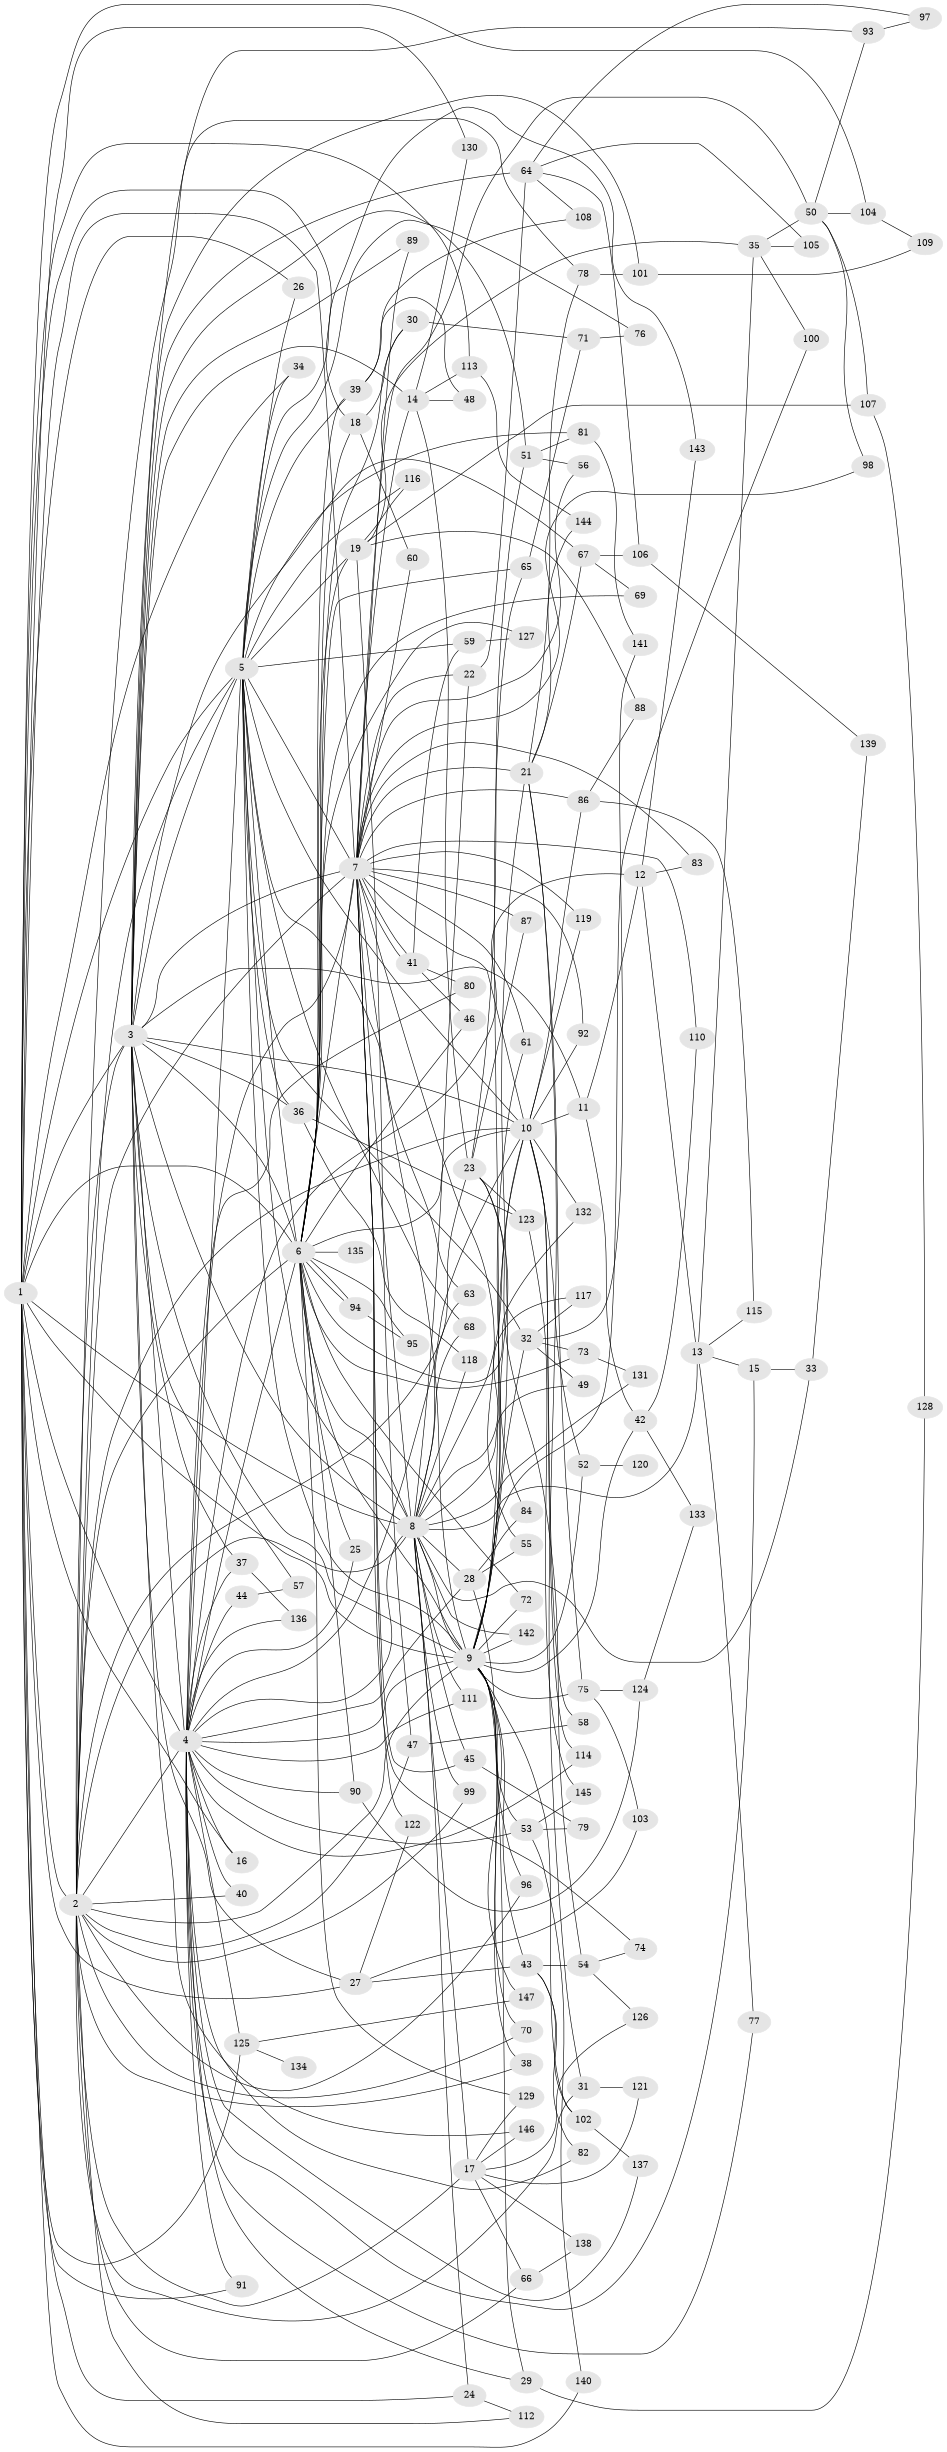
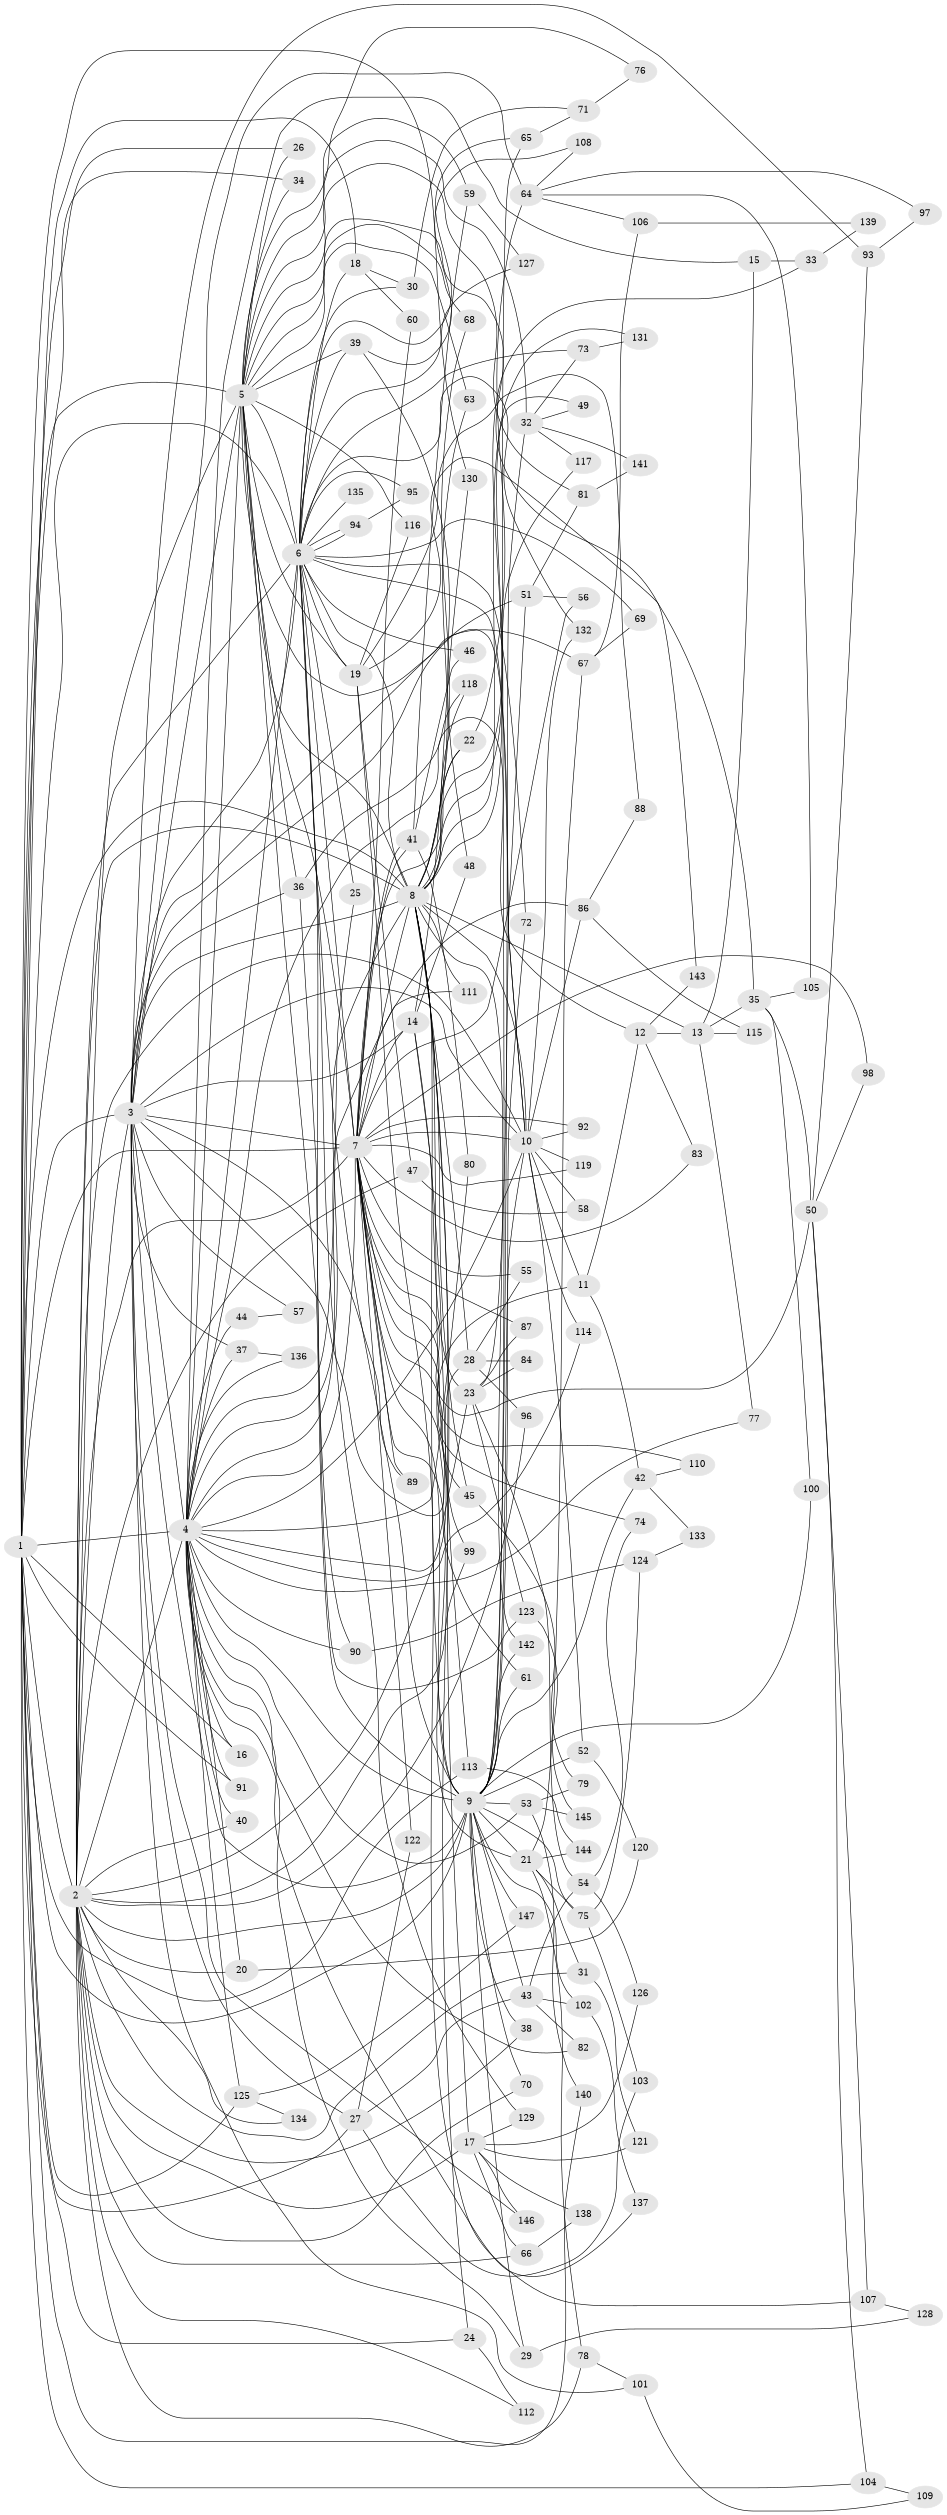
none -> (242, 1971)
none -> (173, 2033)
